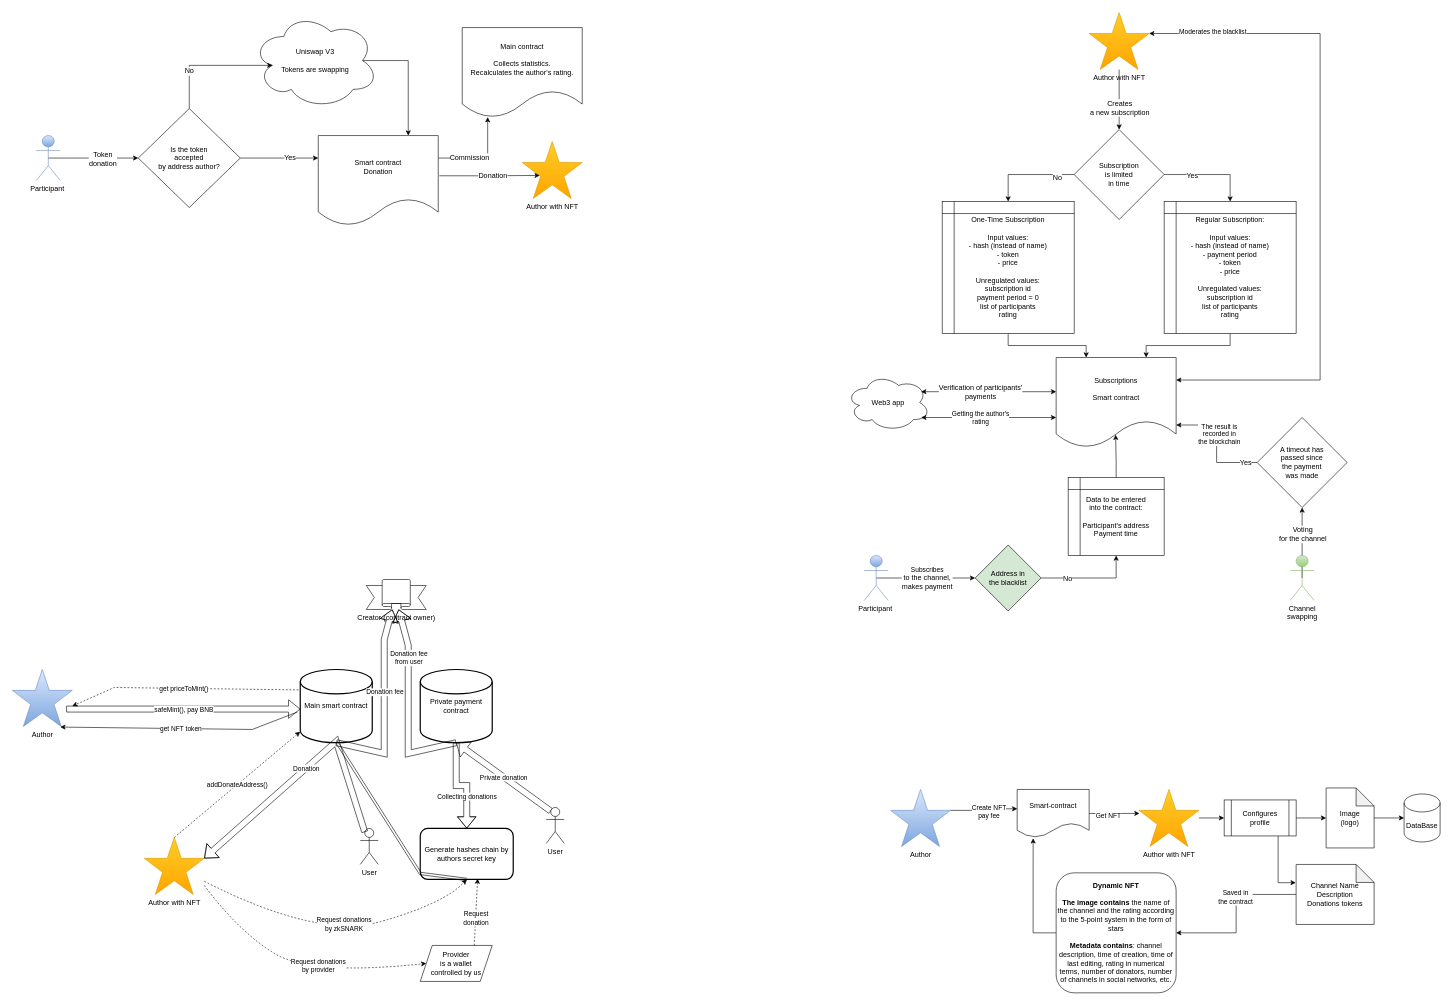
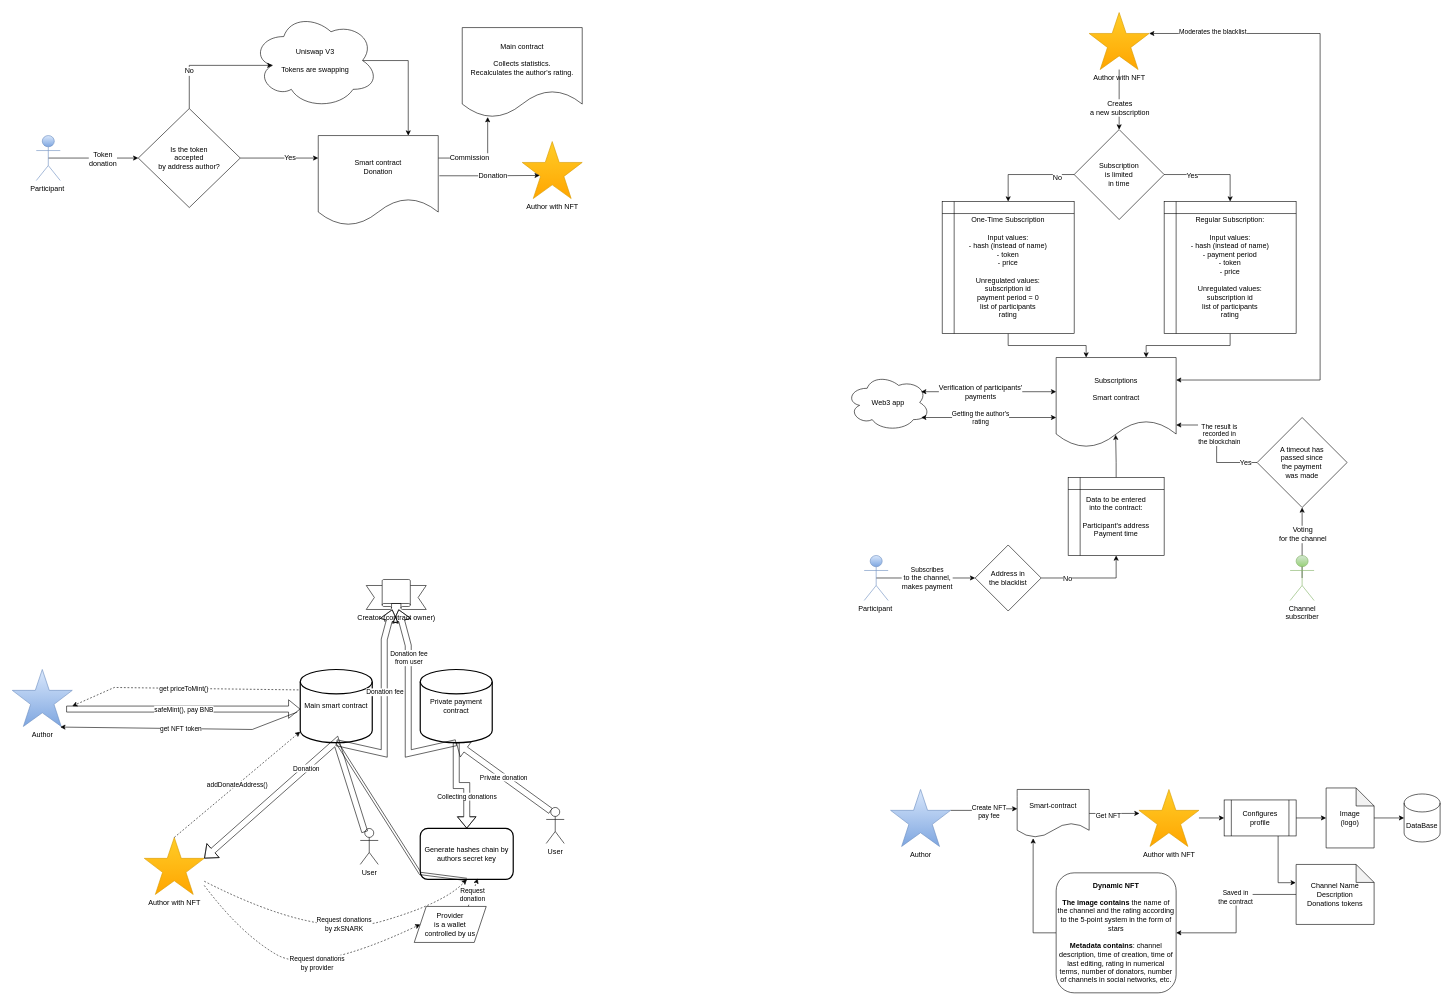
(1008, 578) -> (1008, 578)
(1303, 613) -> (1303, 613)
(456, 963) -> (450, 924)
